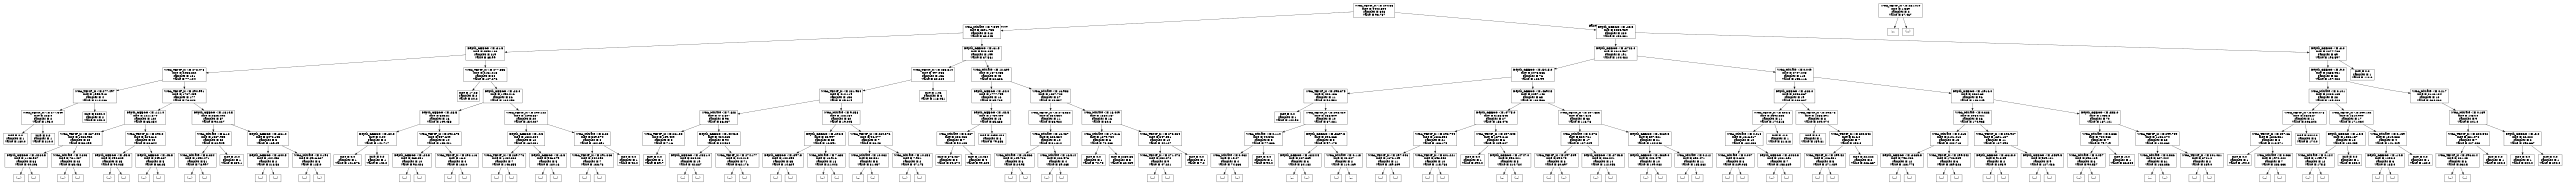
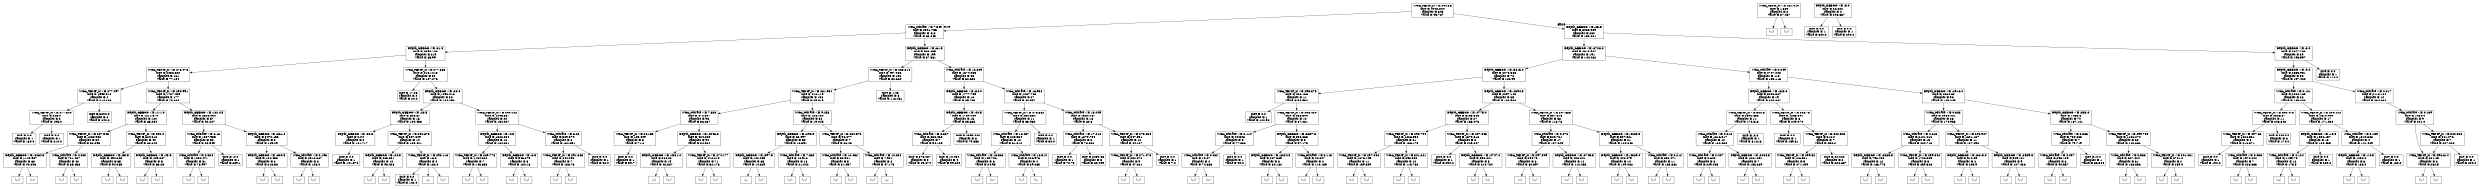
(2494, 128) -> (2417, 138)
none -> (1045, 139)
(377, 149) -> (418, 170)
